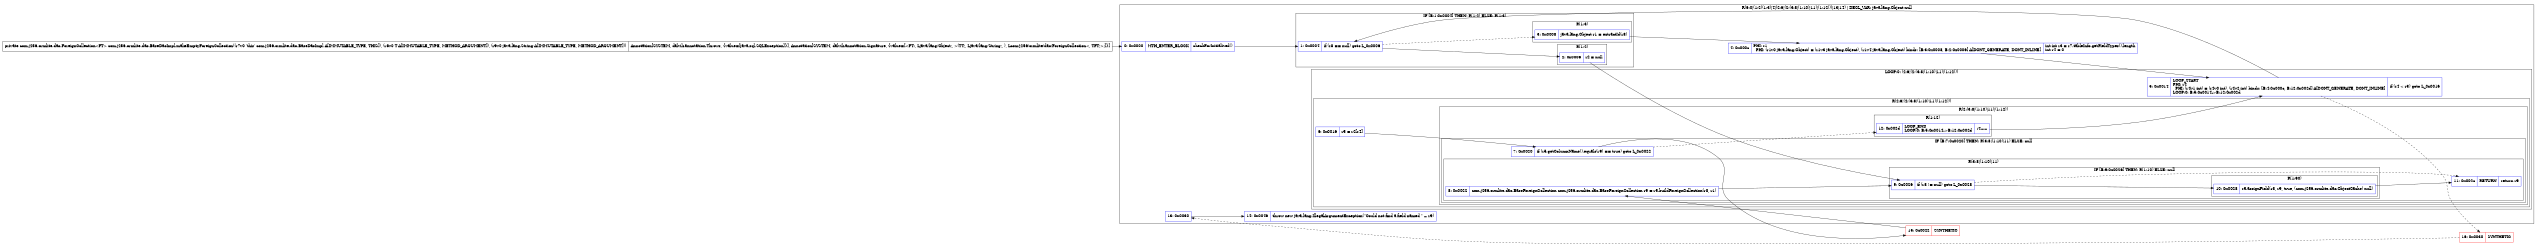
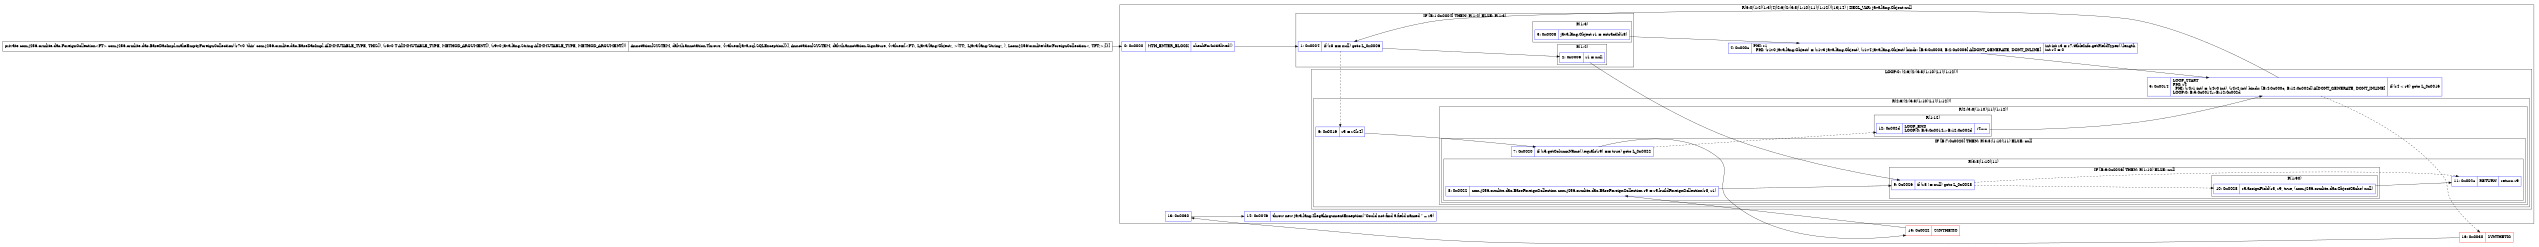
(1457, 41) -> (1340, 88)
(1594, 57) -> (1594, 57)
(2093, 187) -> (2093, 187)
(1826, 243) -> (1826, 243)
